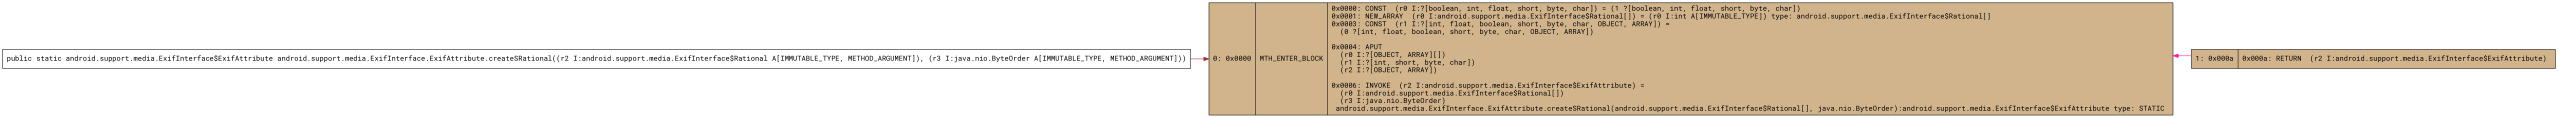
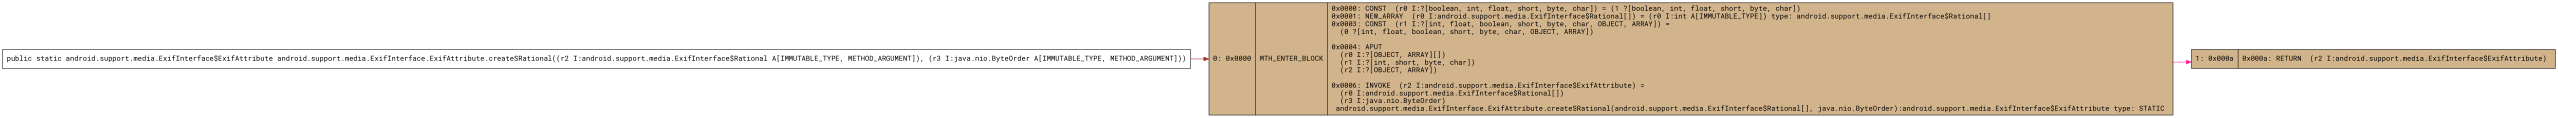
(2185, 56) -> (2180, 62)
